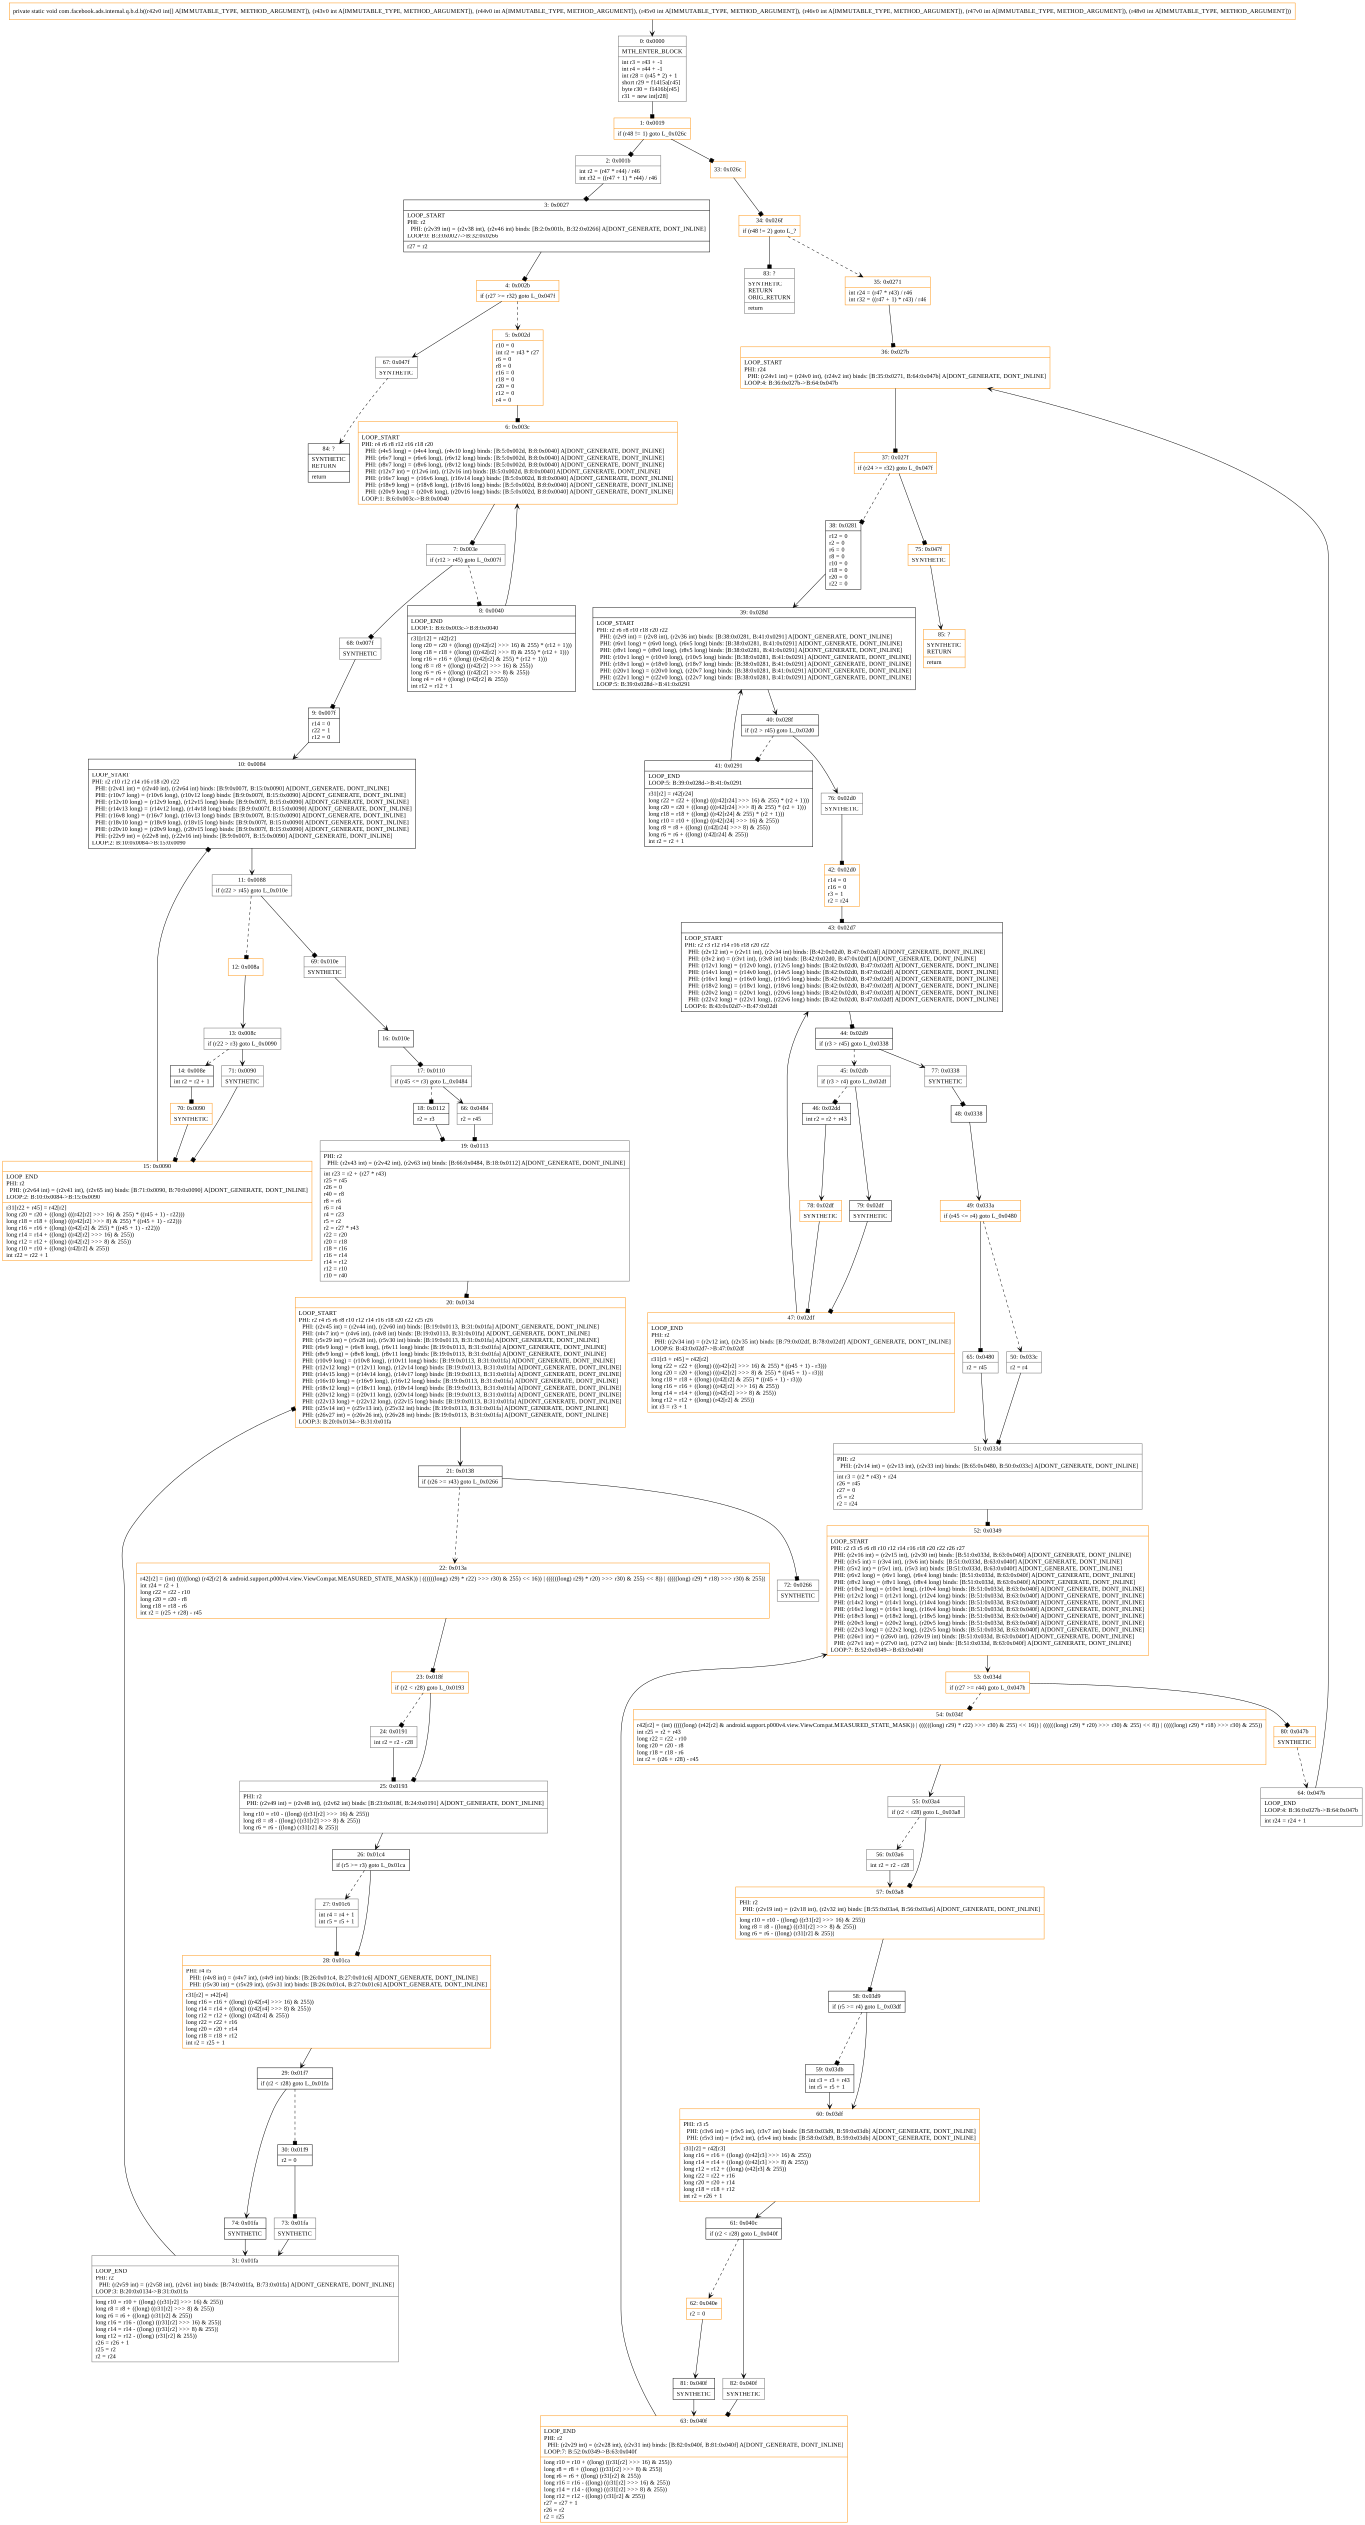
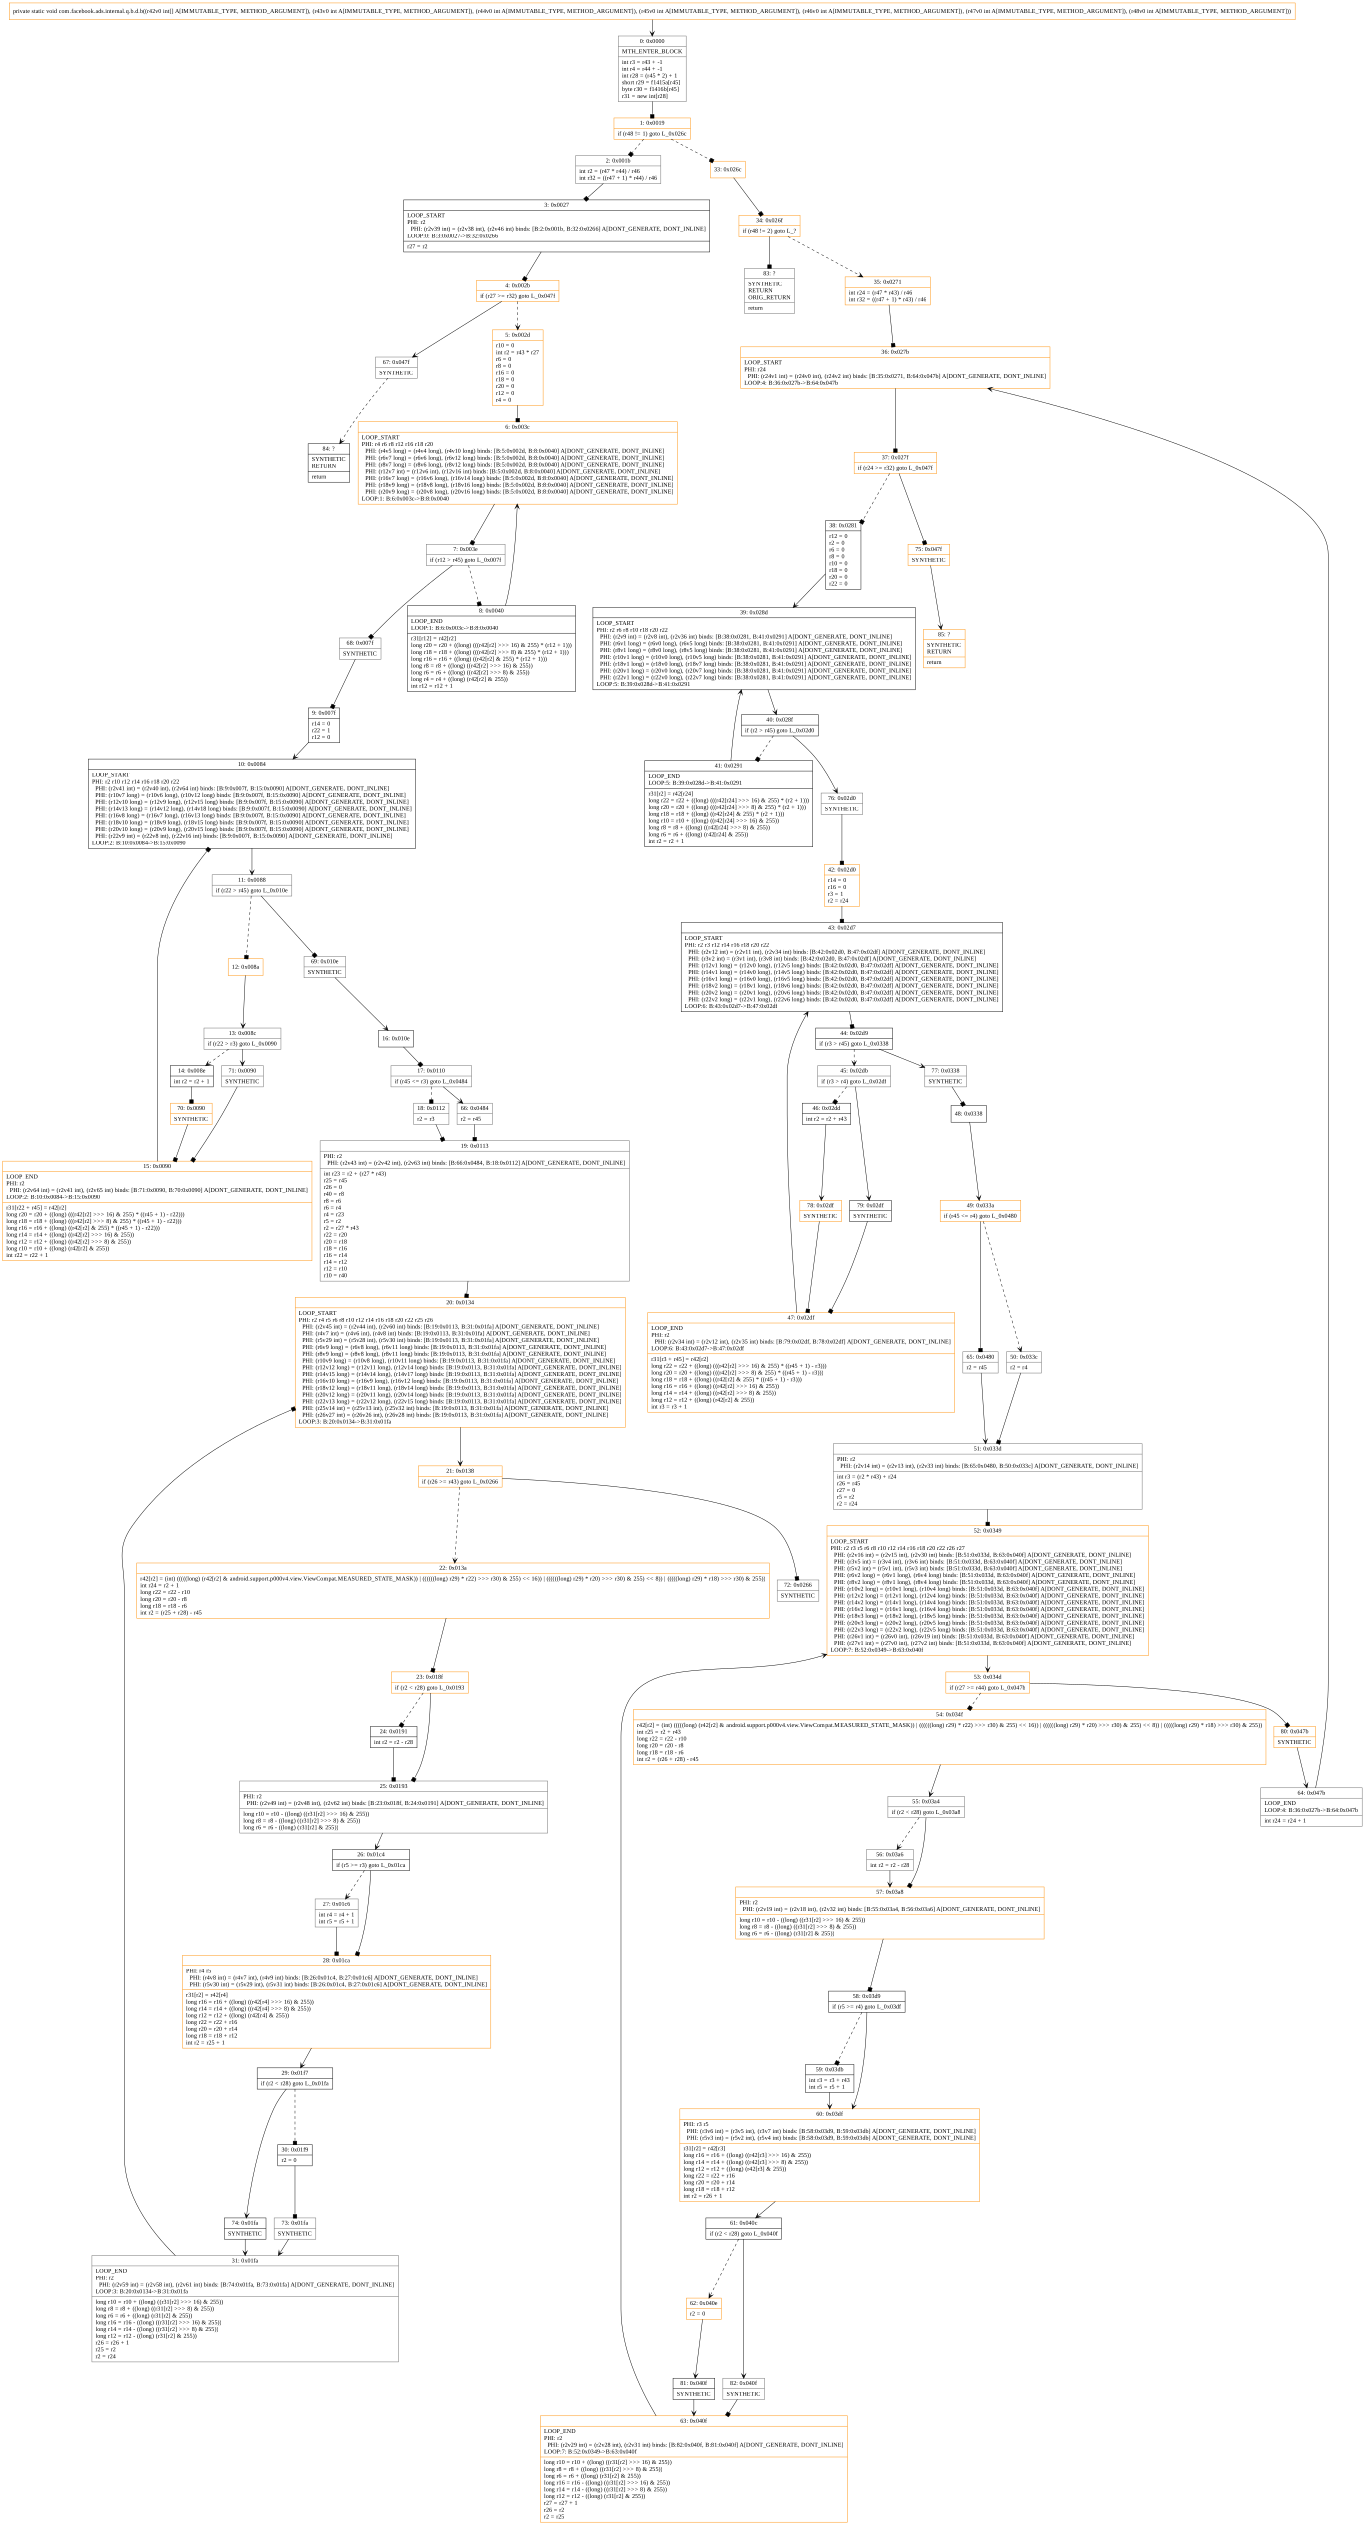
(638, 146) -> (638, 146)
(690, 149) -> (690, 149)
(431, 1114) -> (431, 1114)
(460, 1477) -> (460, 1477)
(394, 1737) -> (394, 1737)
(1302, 1765) -> (1302, 1765)
